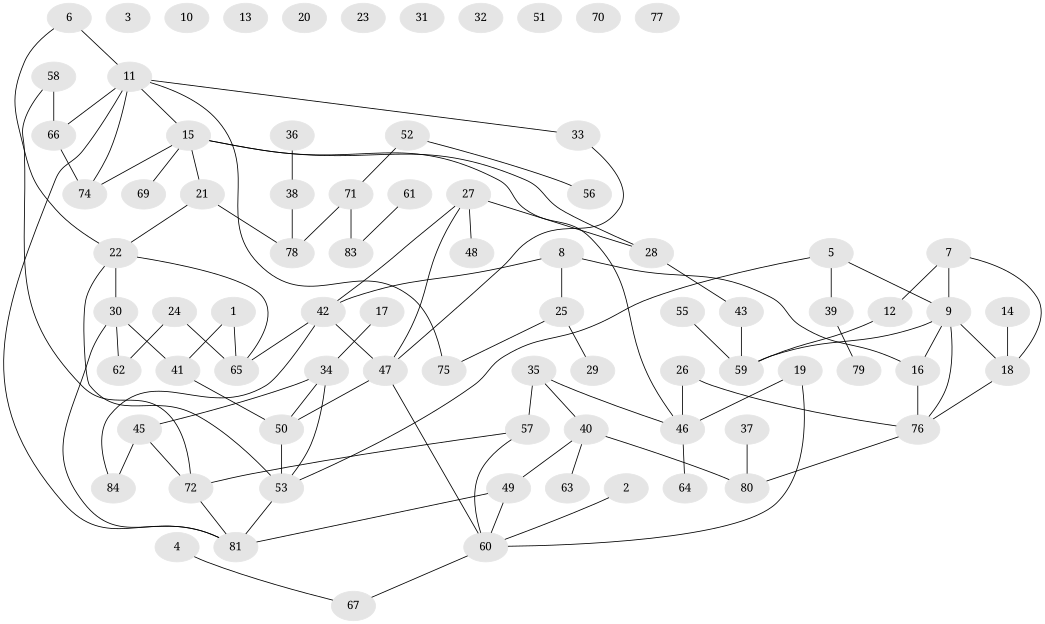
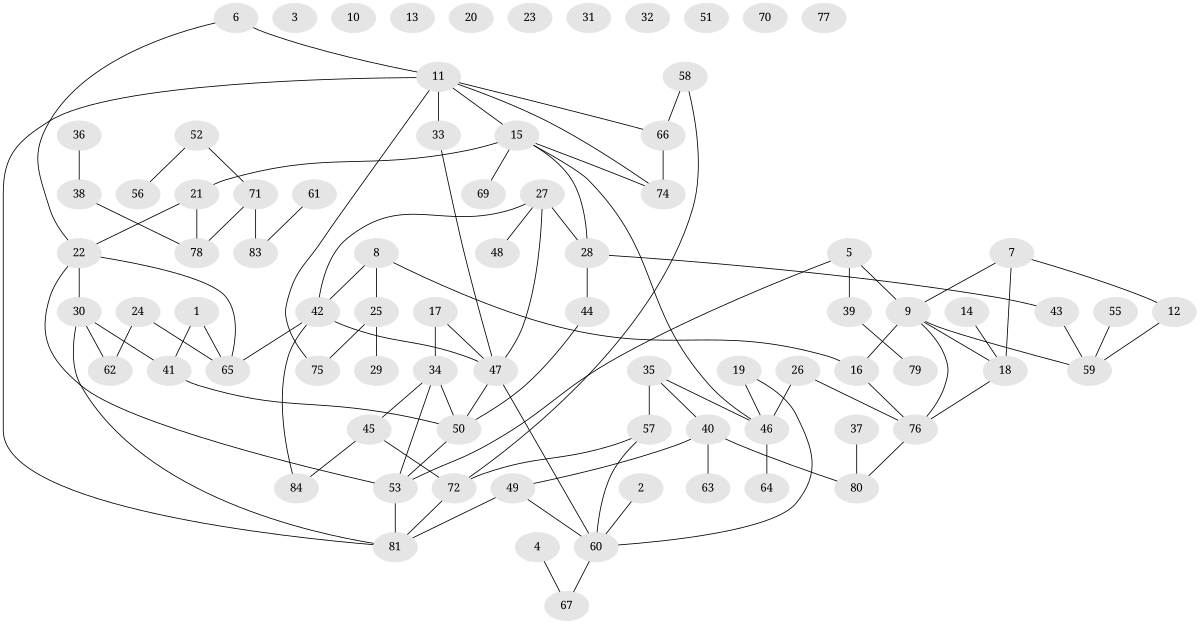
none -> (587, 312)
none -> (466, 341)
